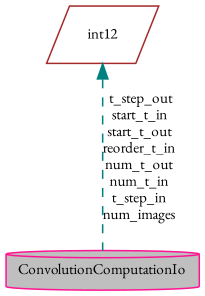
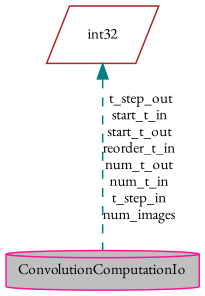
(103, 35) -> (103, 35)
